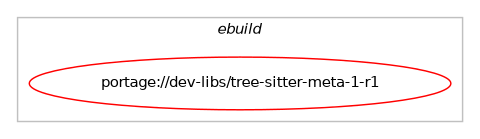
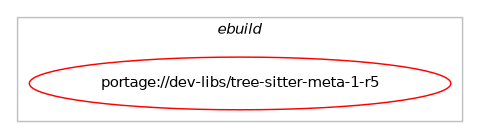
(240, 83) -> (240, 83)
